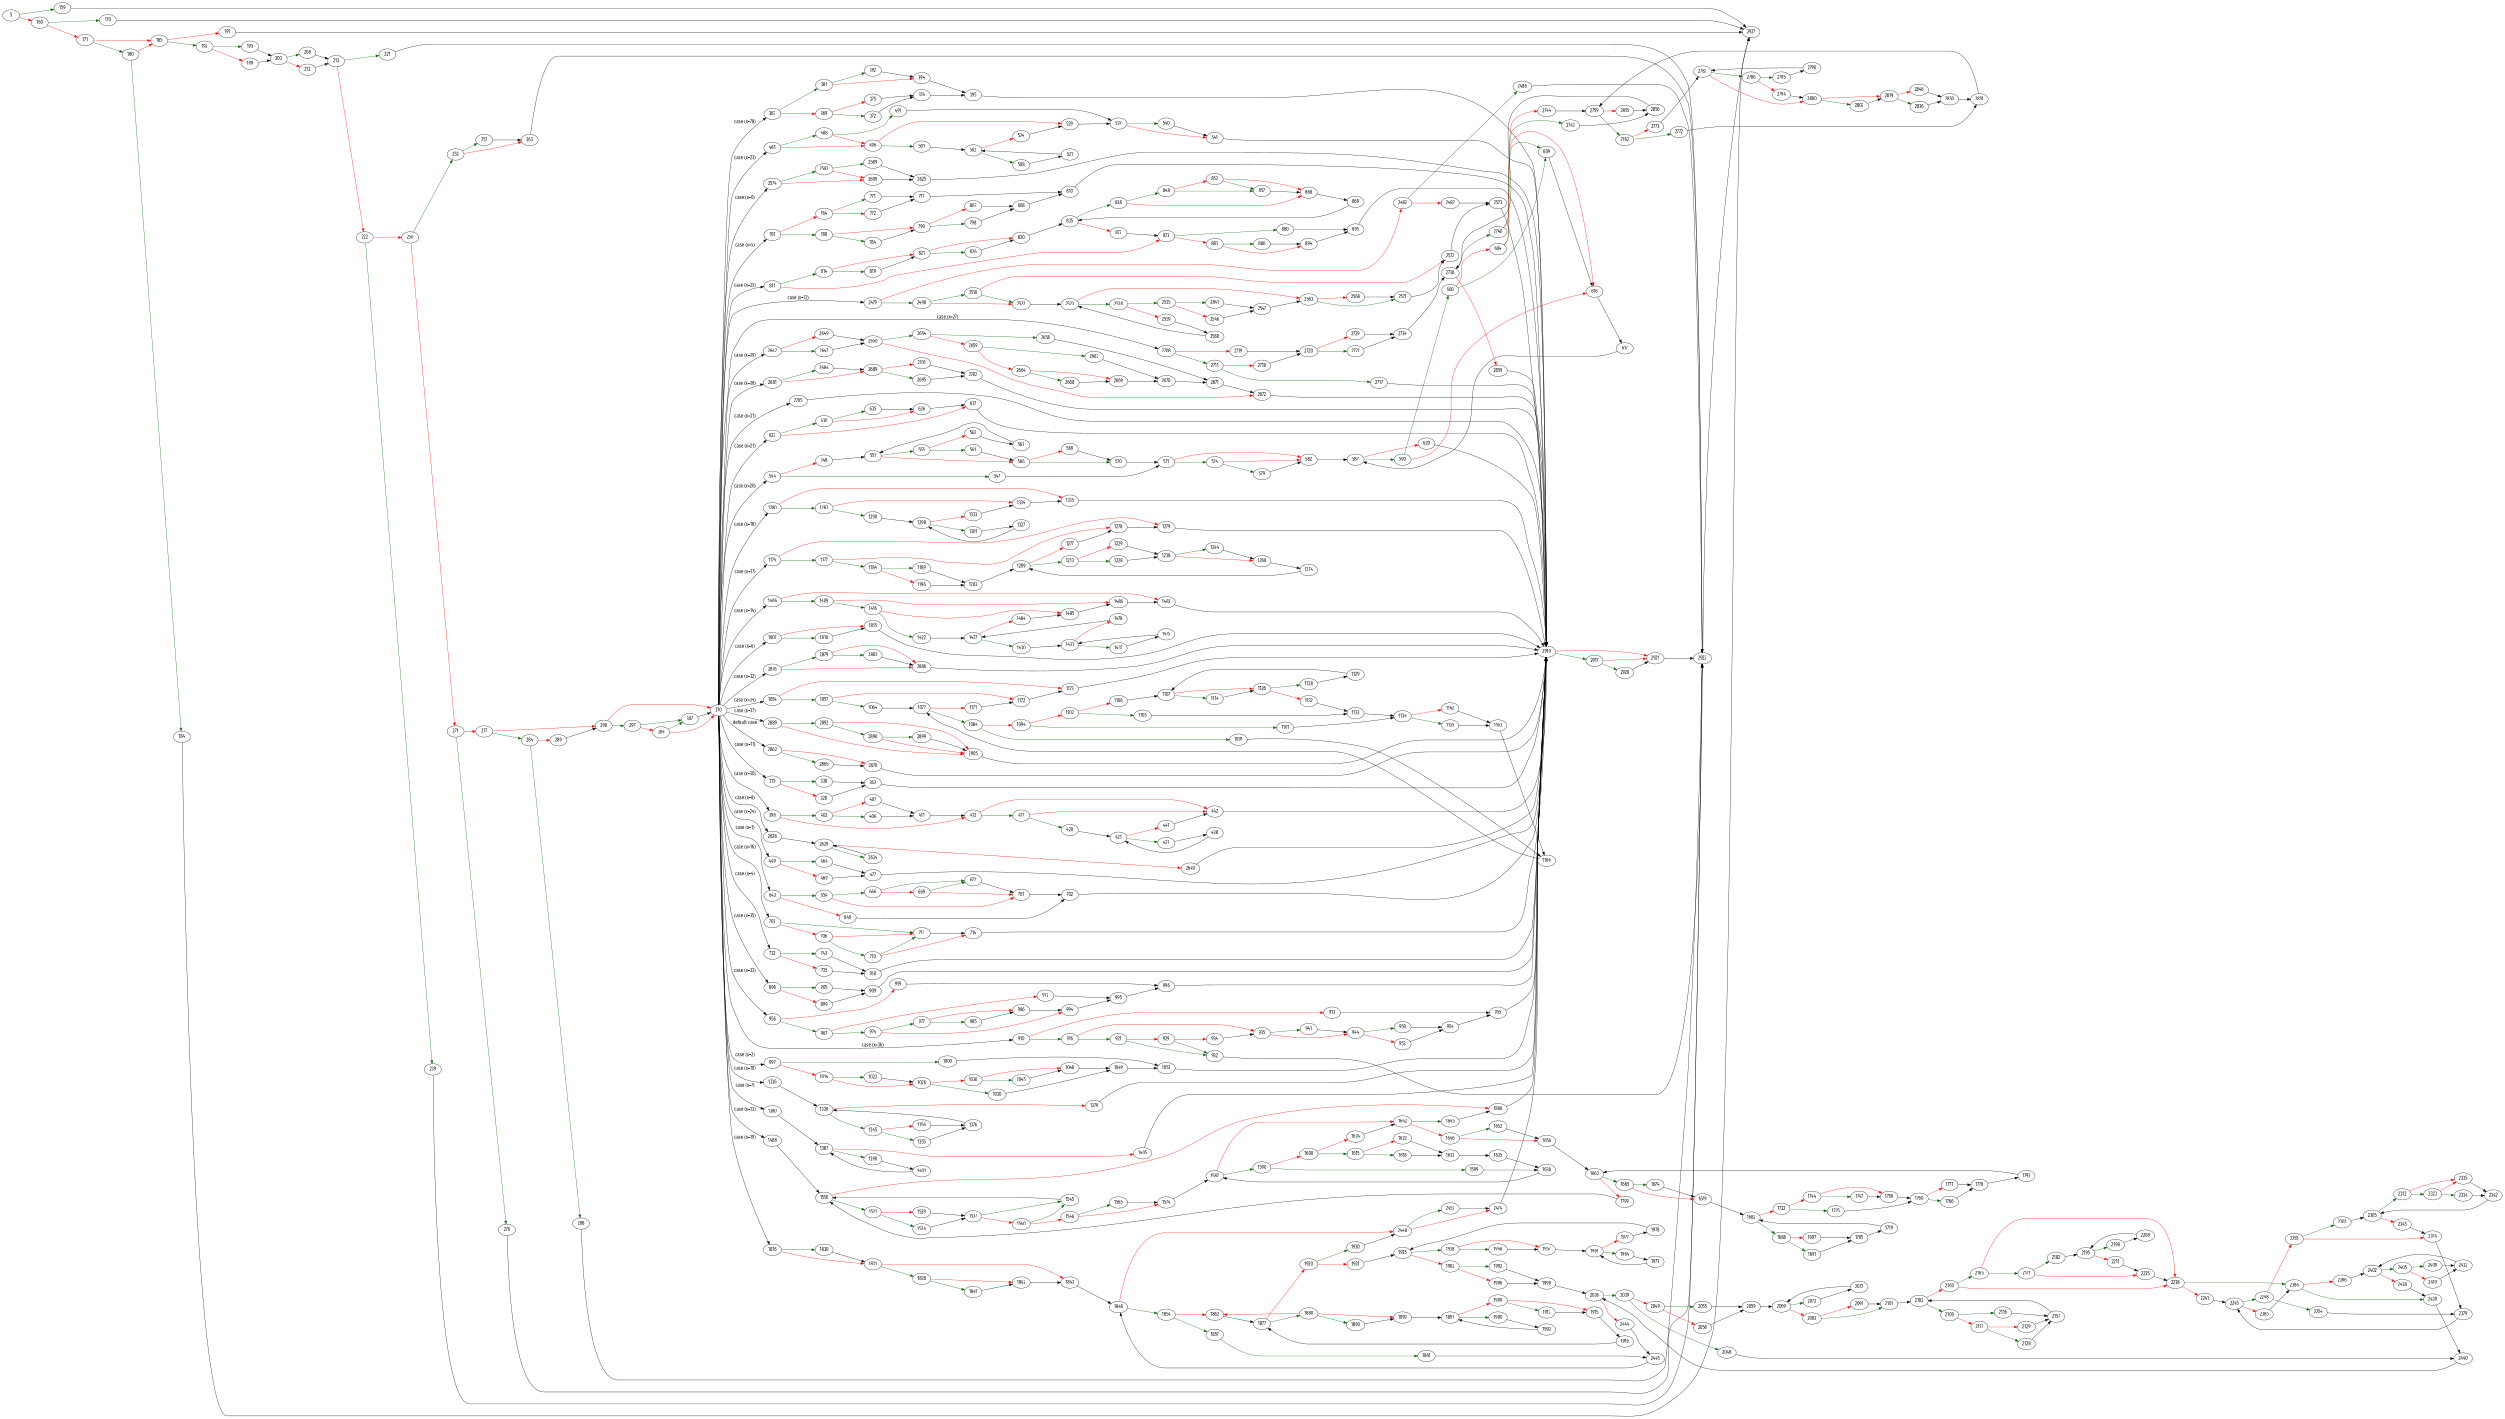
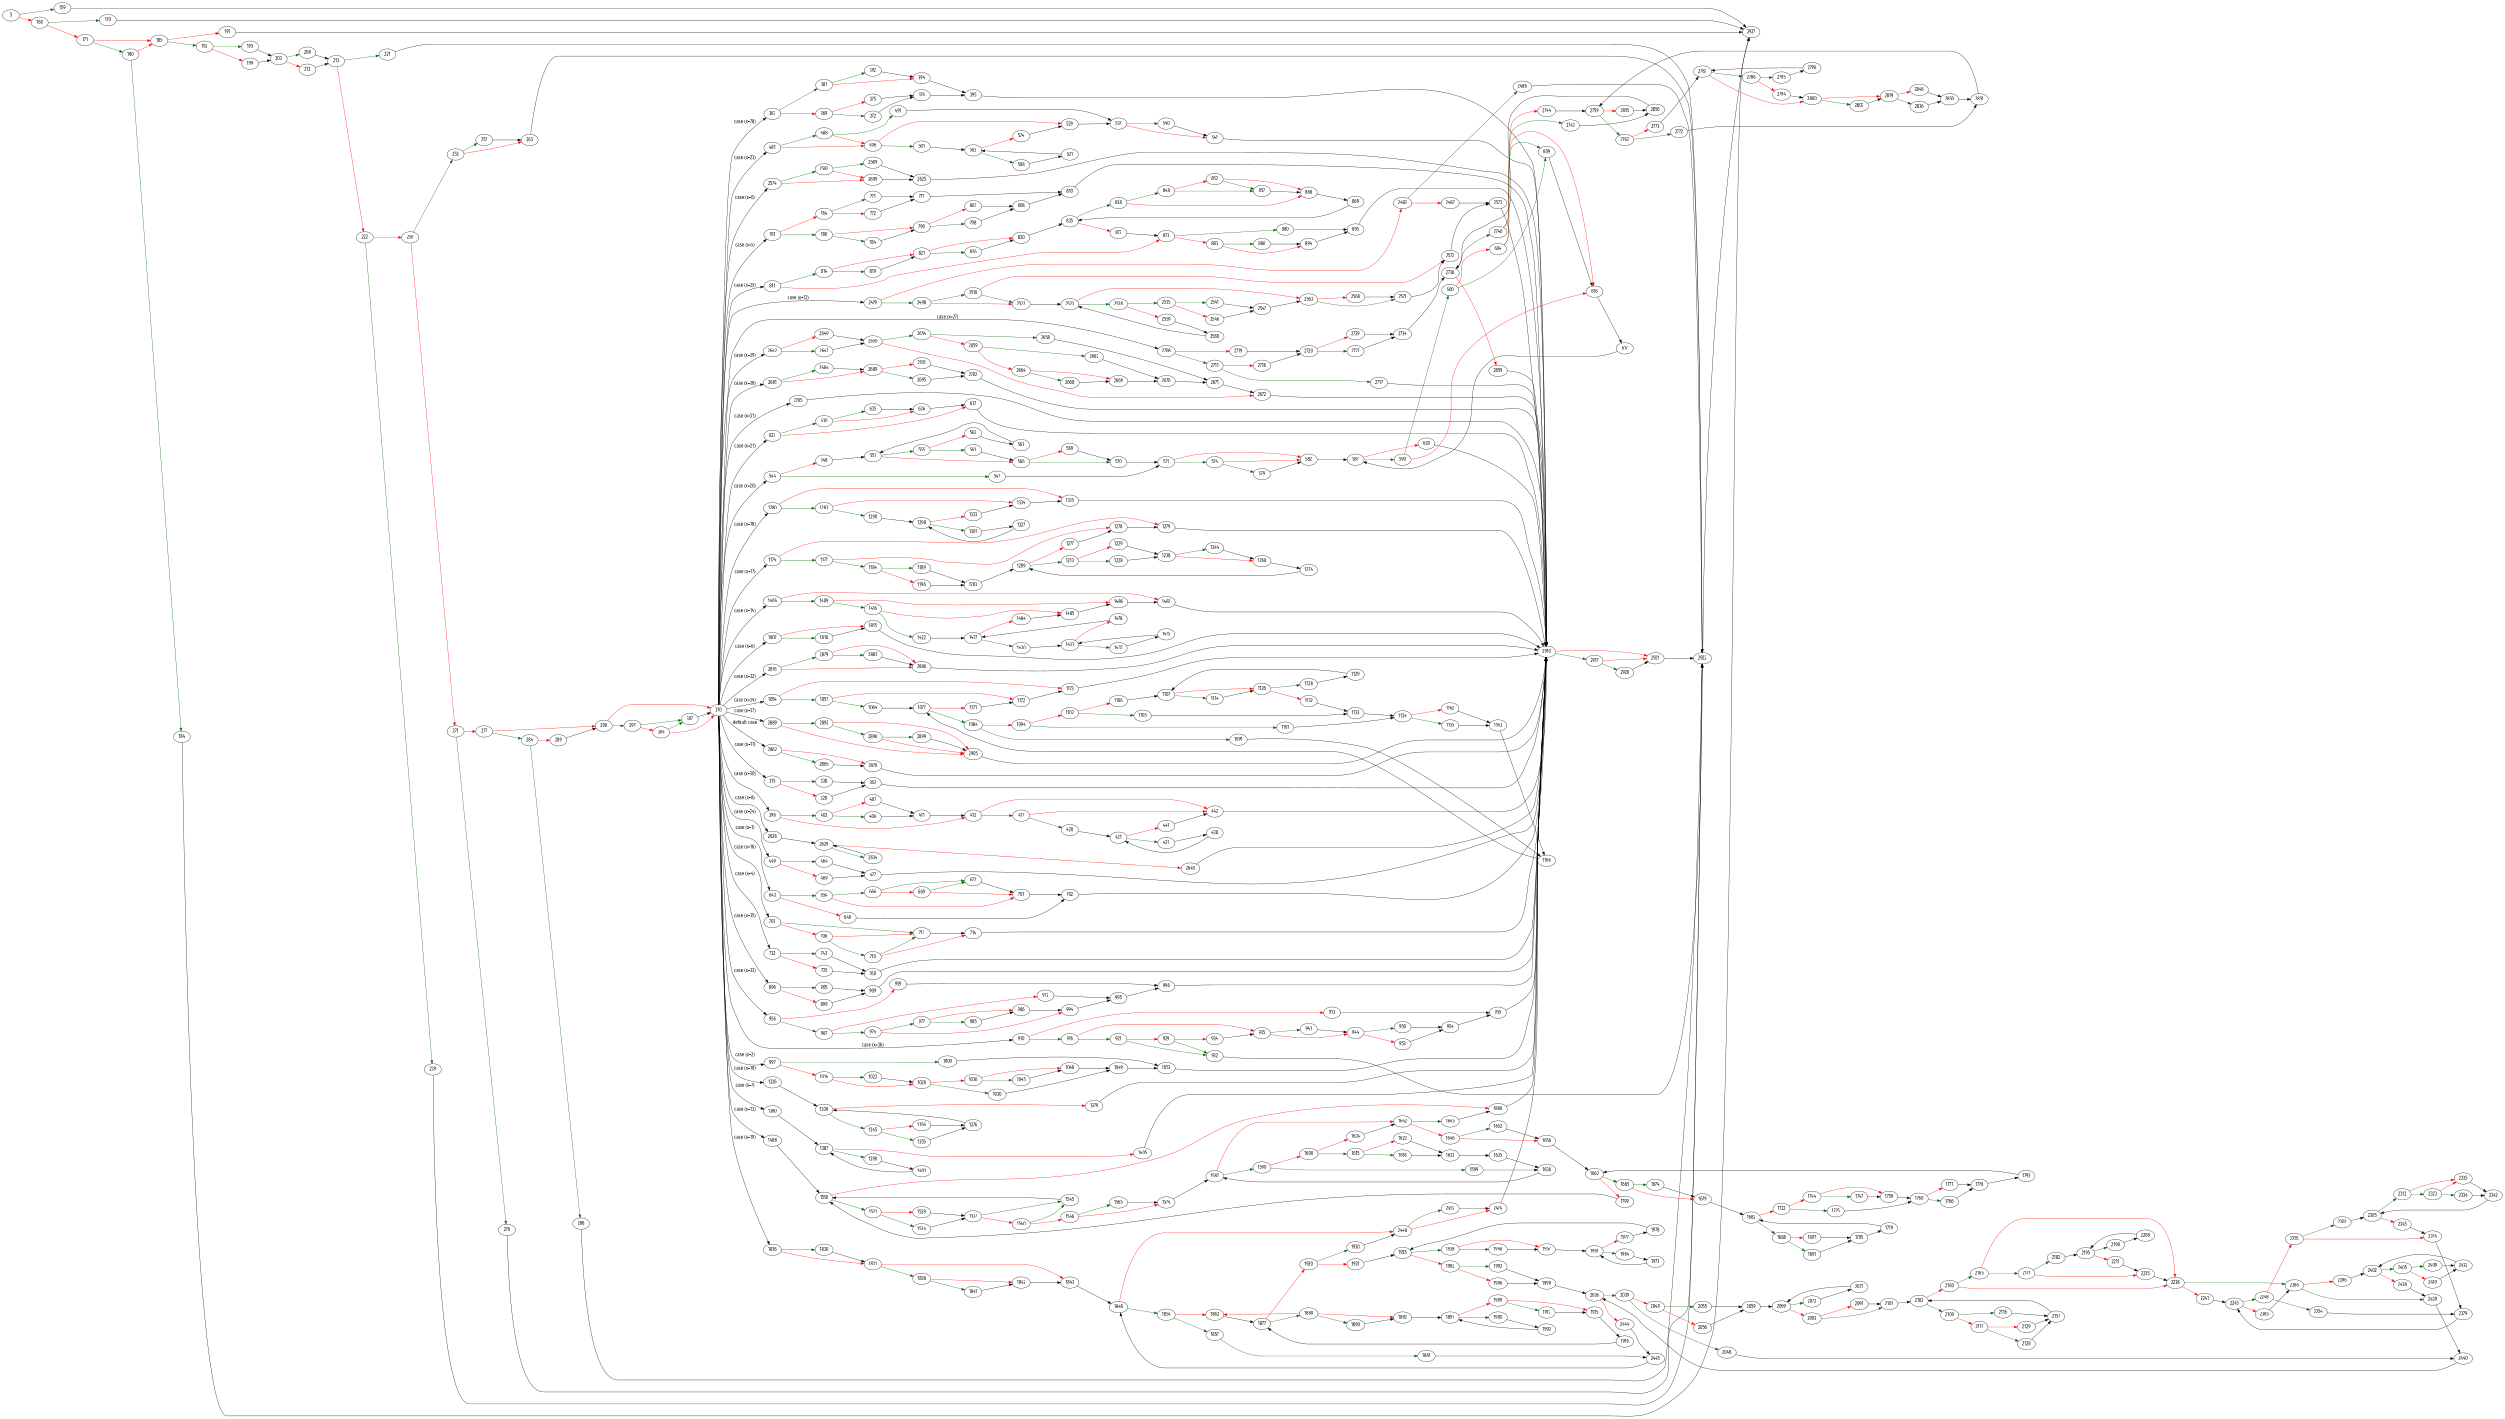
(1215, 303) -> (1215, 303)
